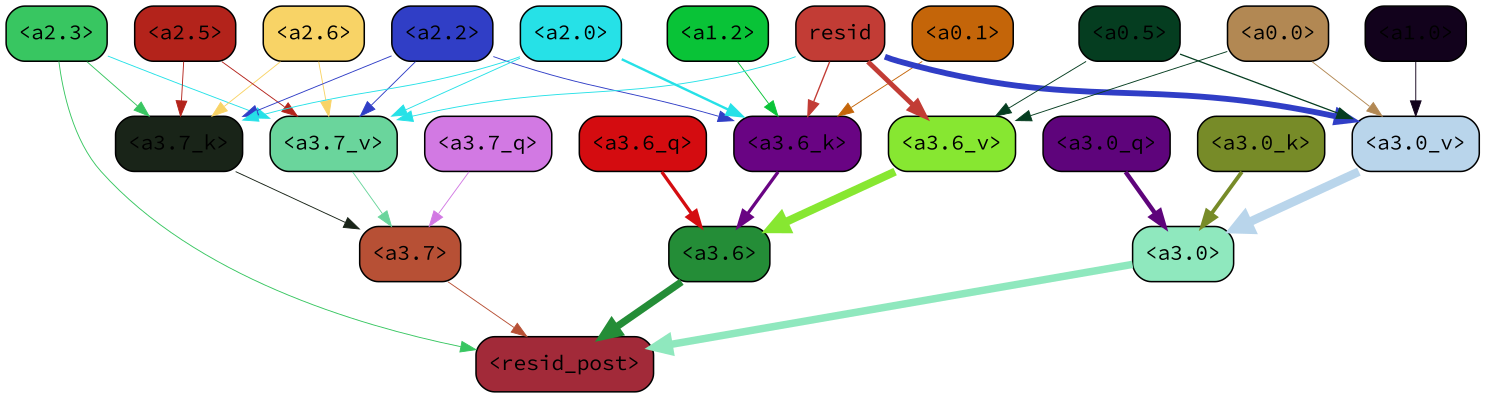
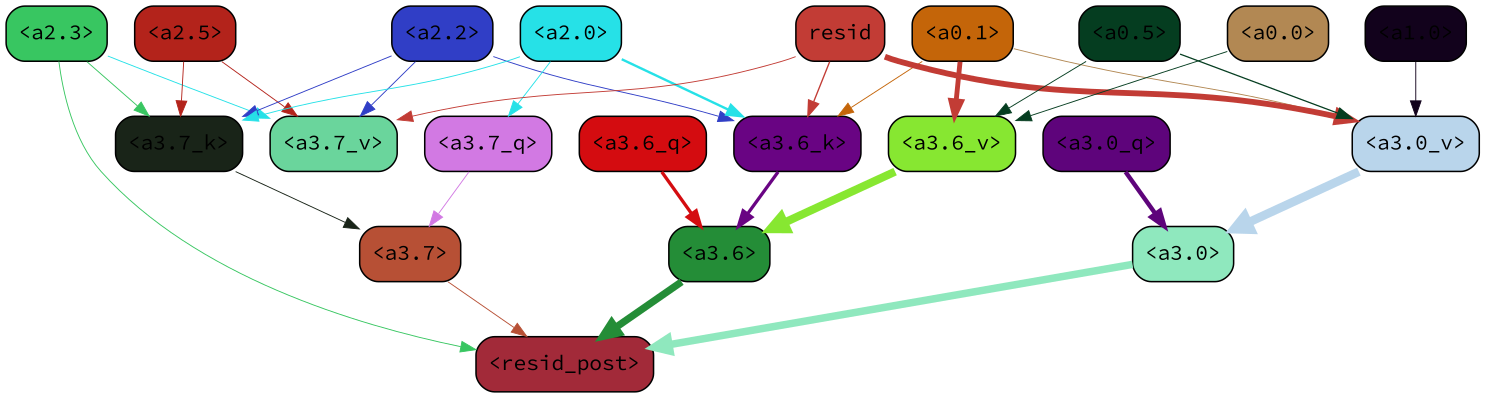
(314, 34) -> none
(718, 34) -> none
(463, 84) -> (534, 83)
(1341, 84) -> (1175, 83)
(896, 89) -> (958, 85)
(576, 93) -> (576, 93)
(1133, 93) -> (1133, 93)
(1261, 144) -> none
(367, 193) -> none
